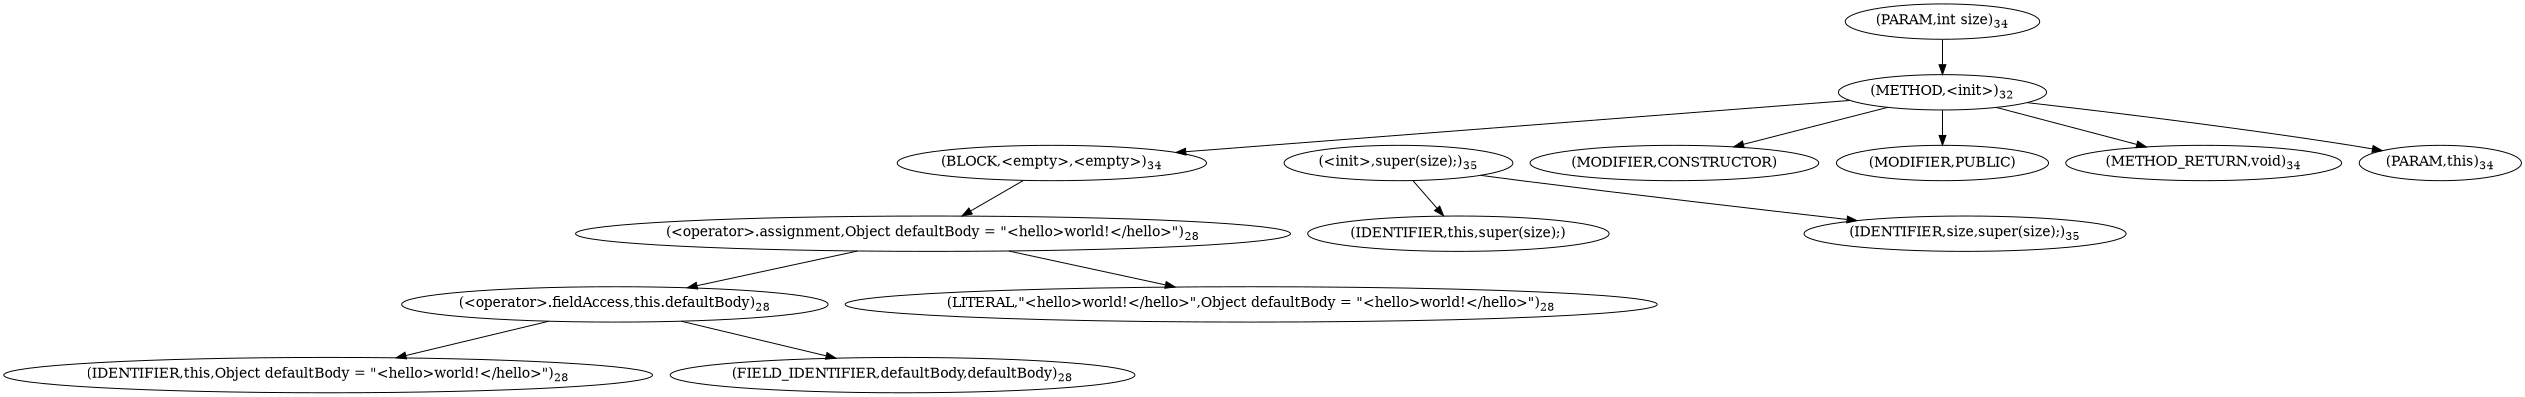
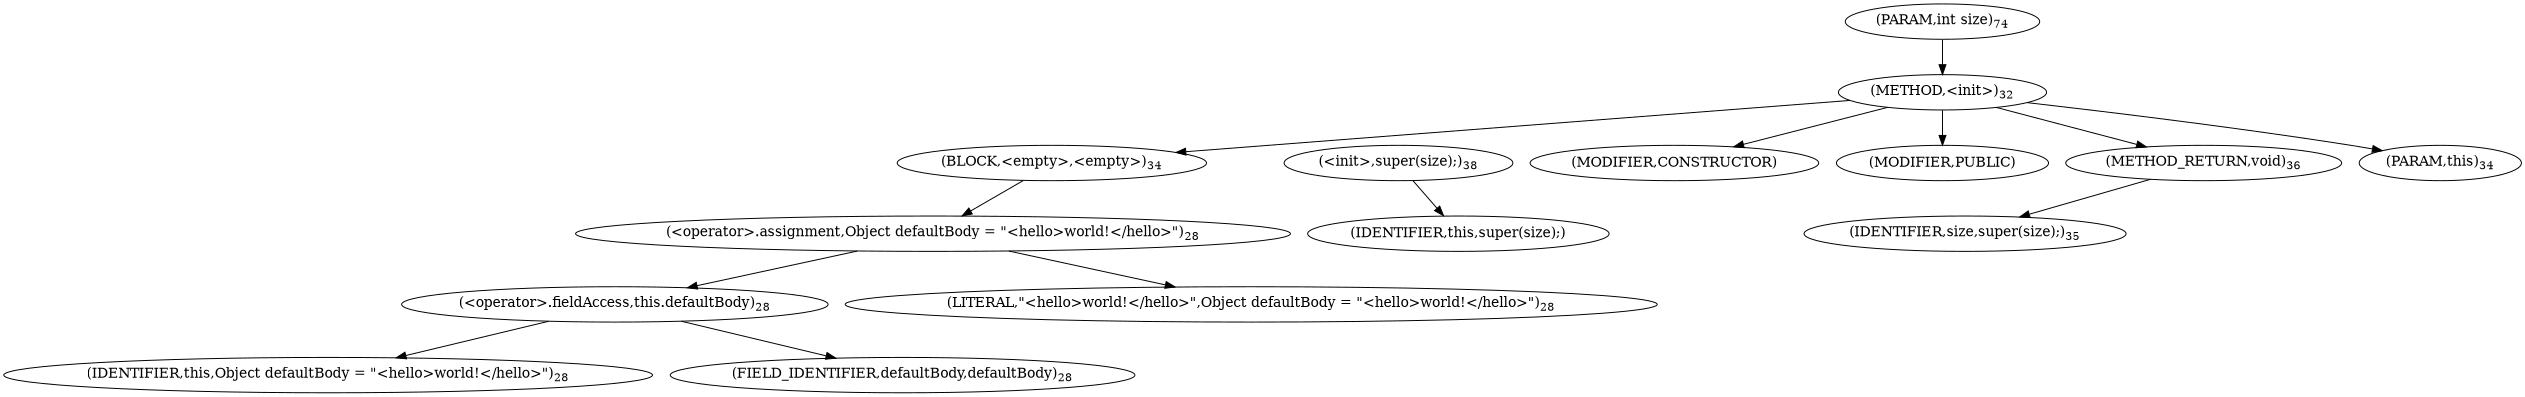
(2001, 20) -> (2001, 20)
(1471, 162) -> (1471, 162)
(2294, 162) -> (2294, 162)
(1664, 198) -> (2090, 197)
